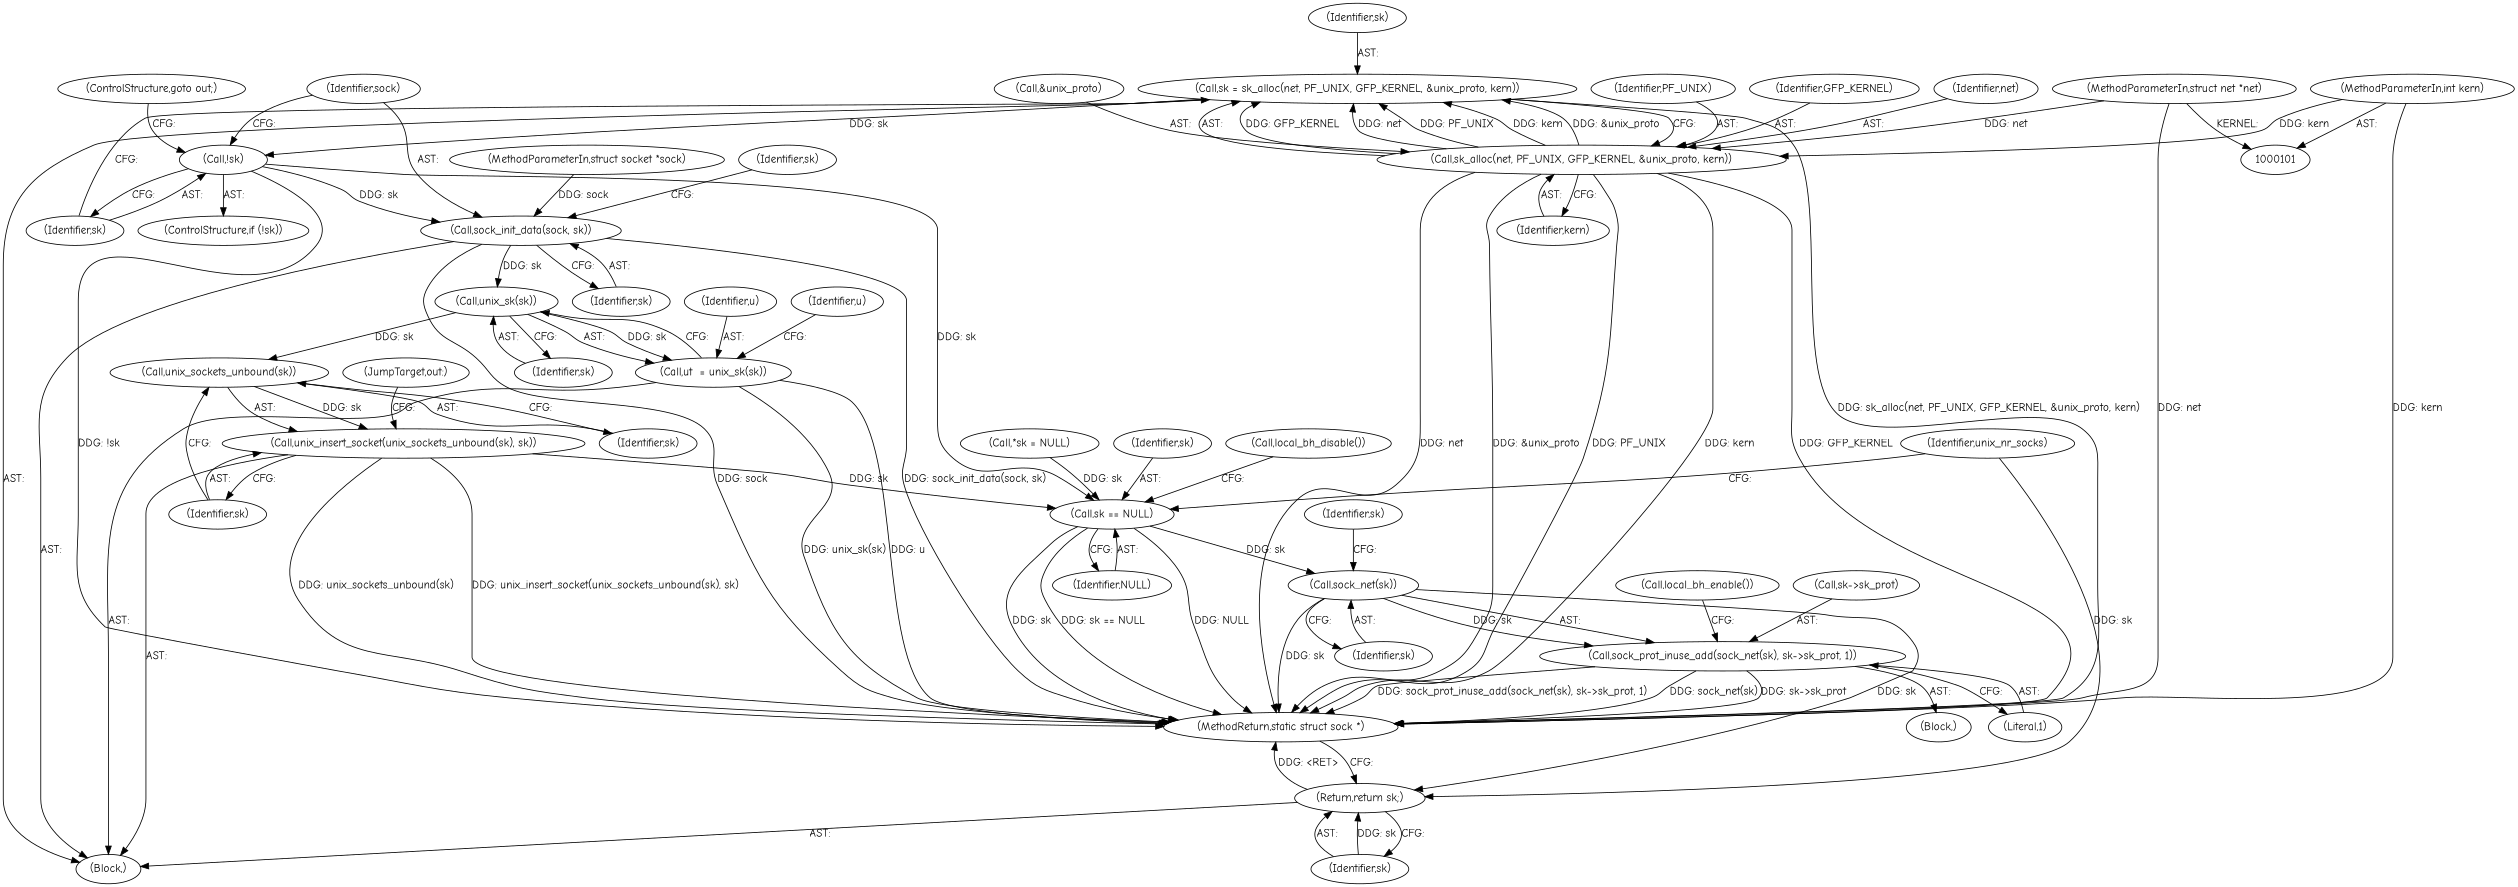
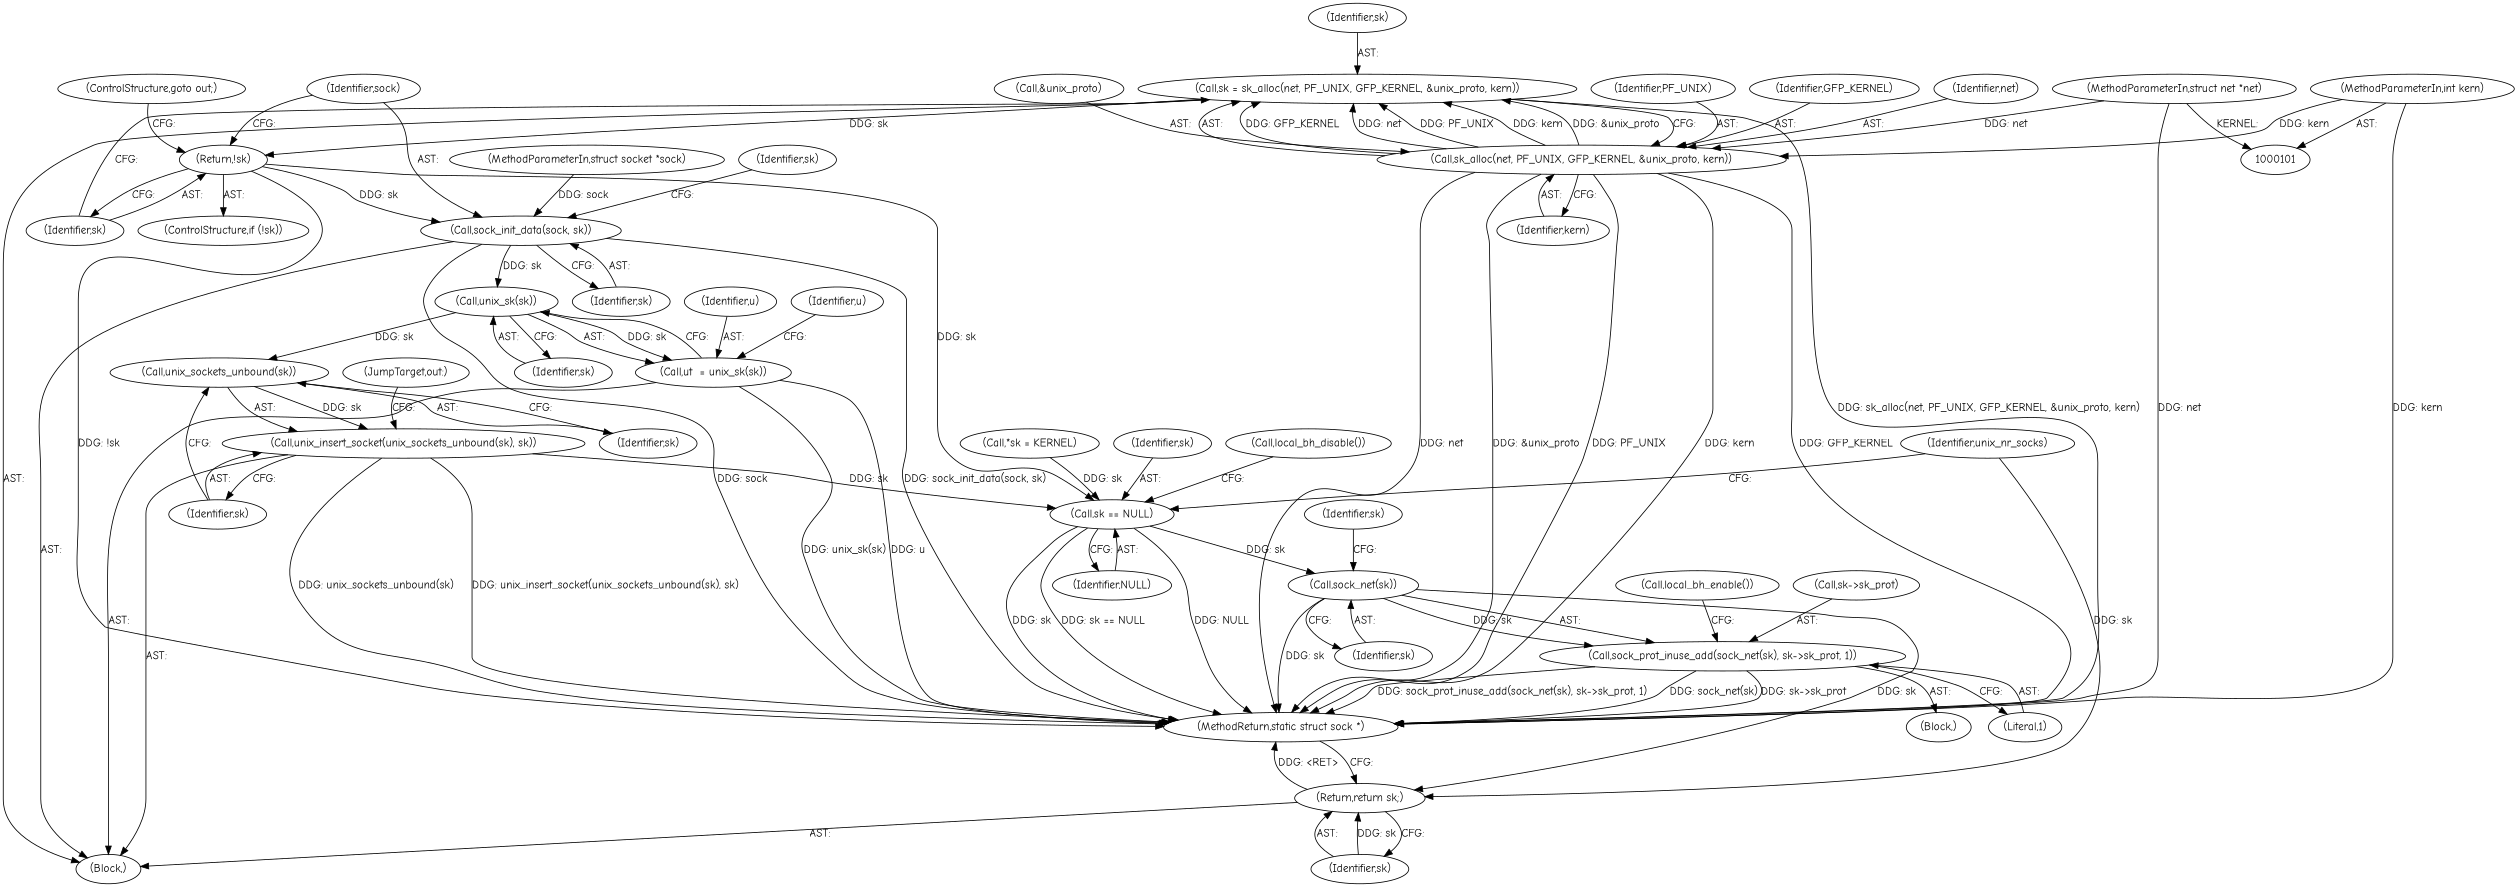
(223, 160) -> (223, 160)
(1030, 444) -> (1030, 444)
